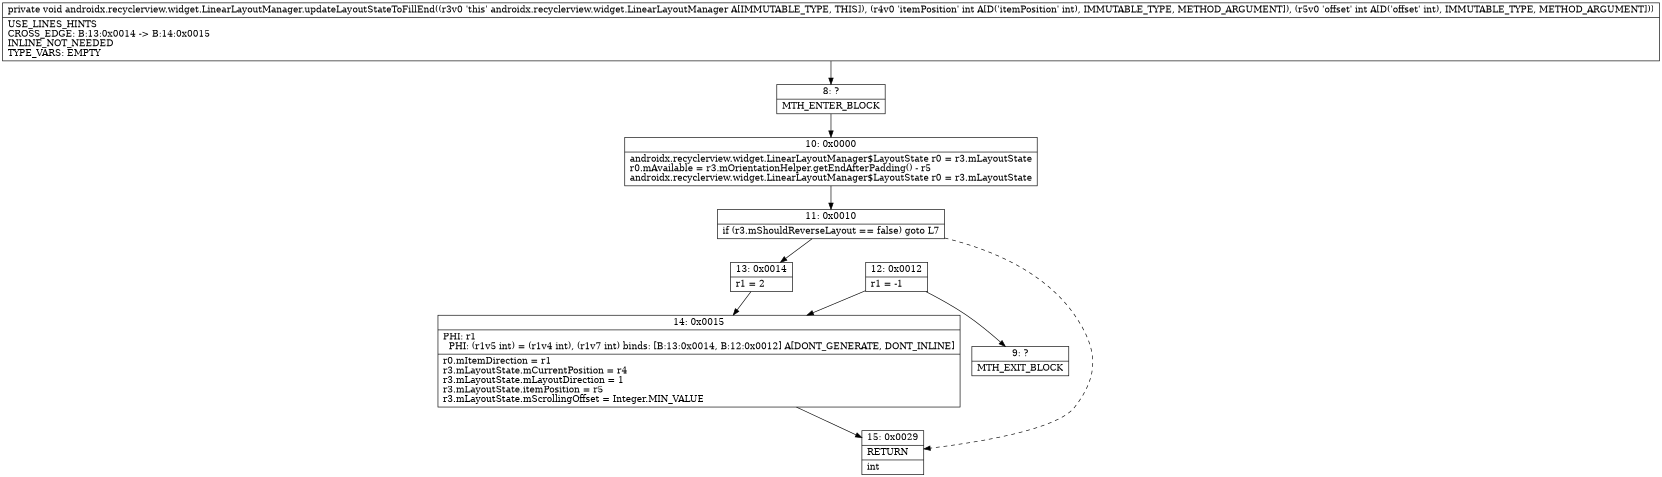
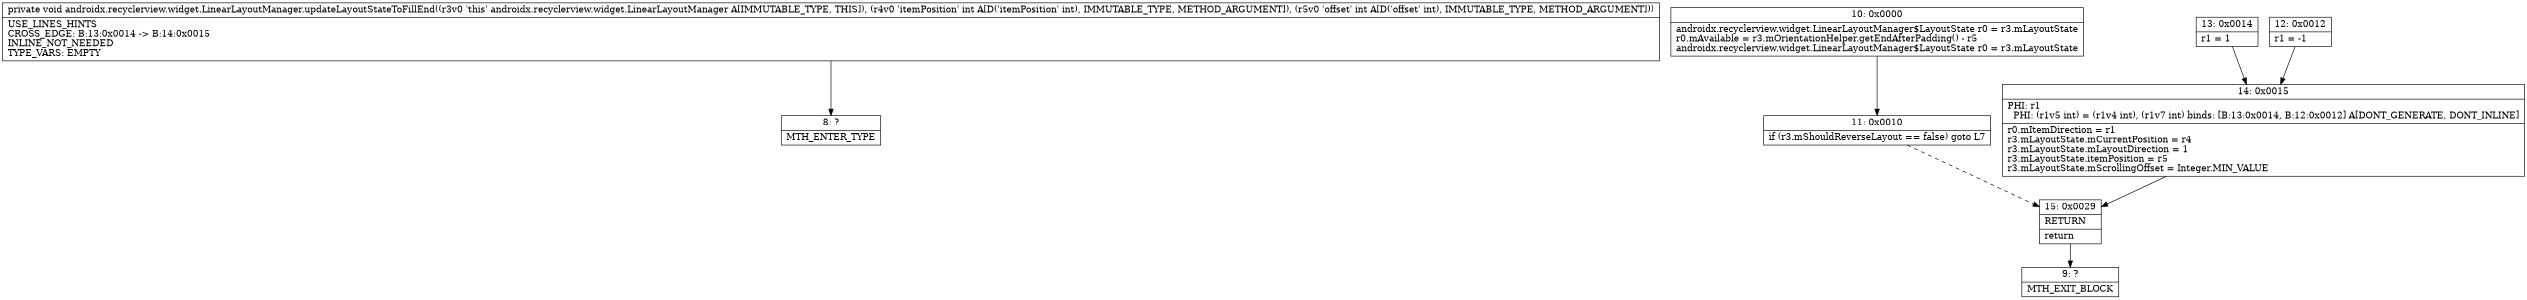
(831, 106) -> (831, 137)
(831, 122) -> none
(799, 249) -> none
(750, 284) -> (2216, 39)
(965, 314) -> (2070, 252)
(873, 467) -> (2059, 236)
